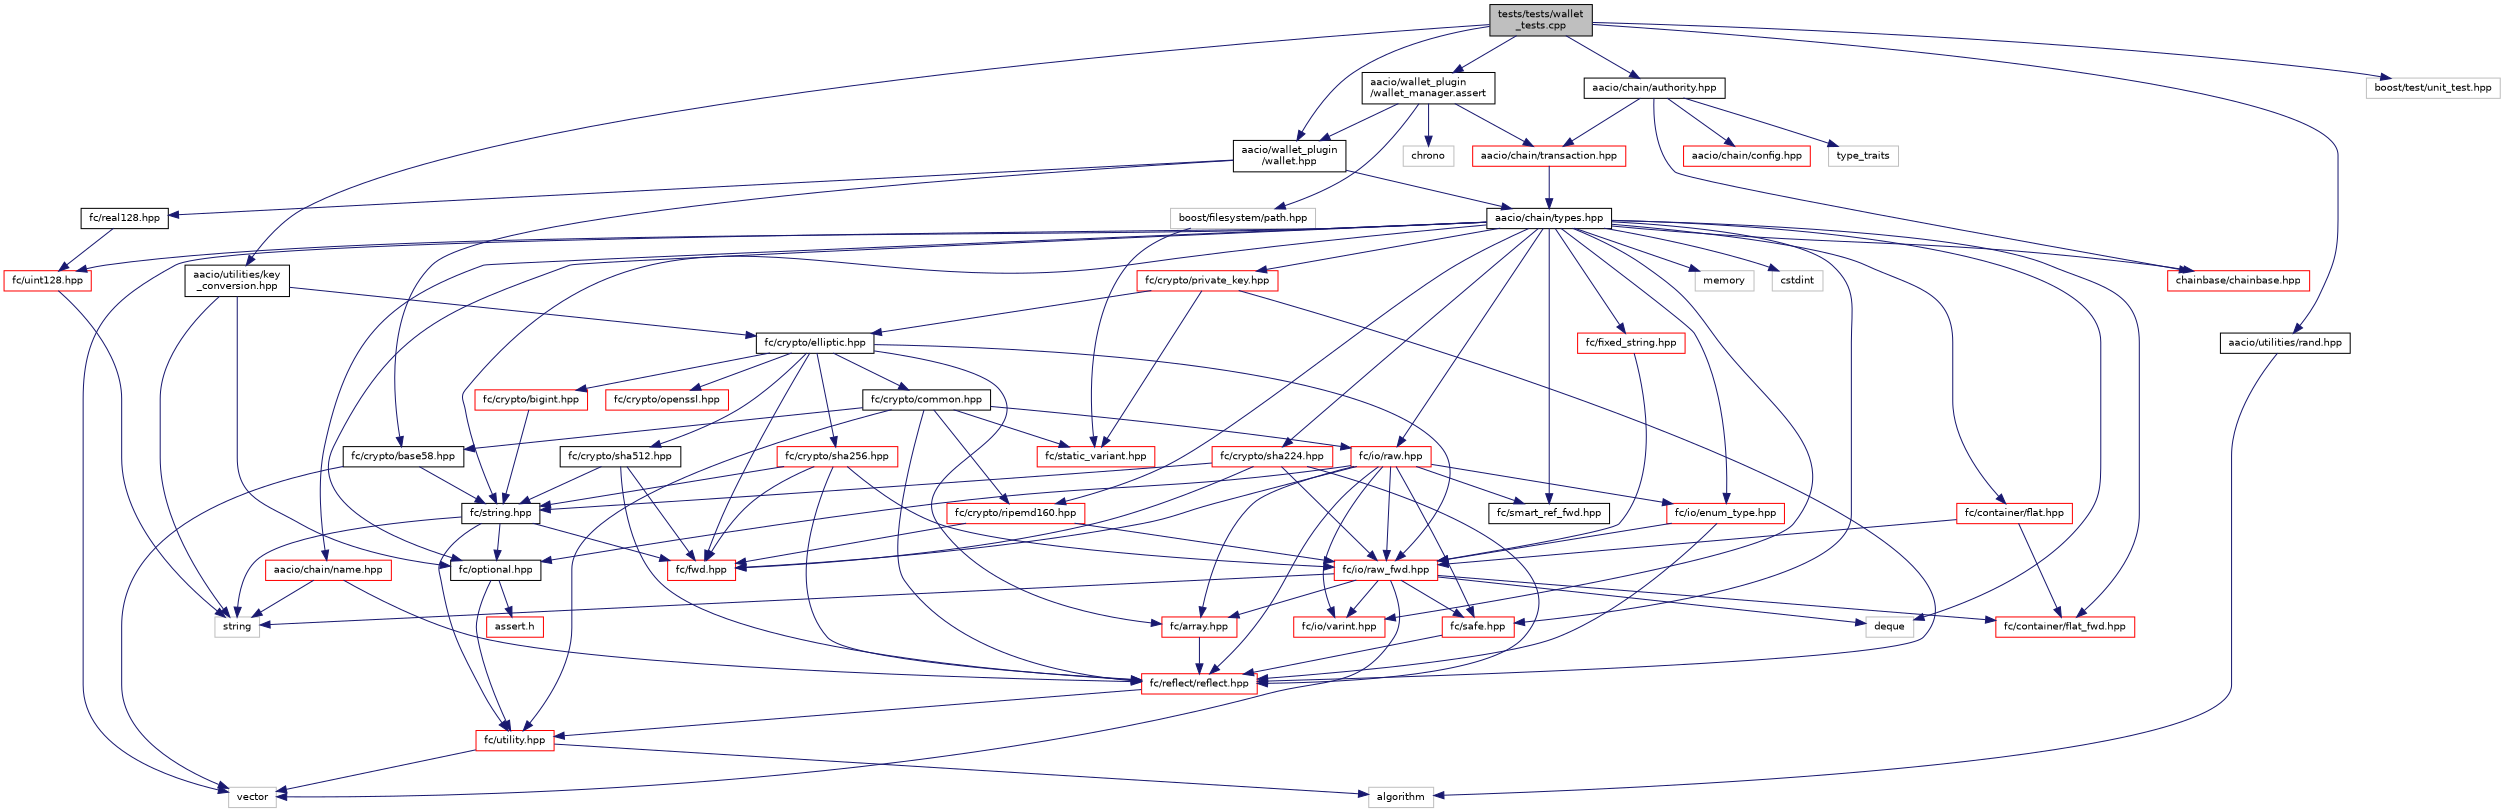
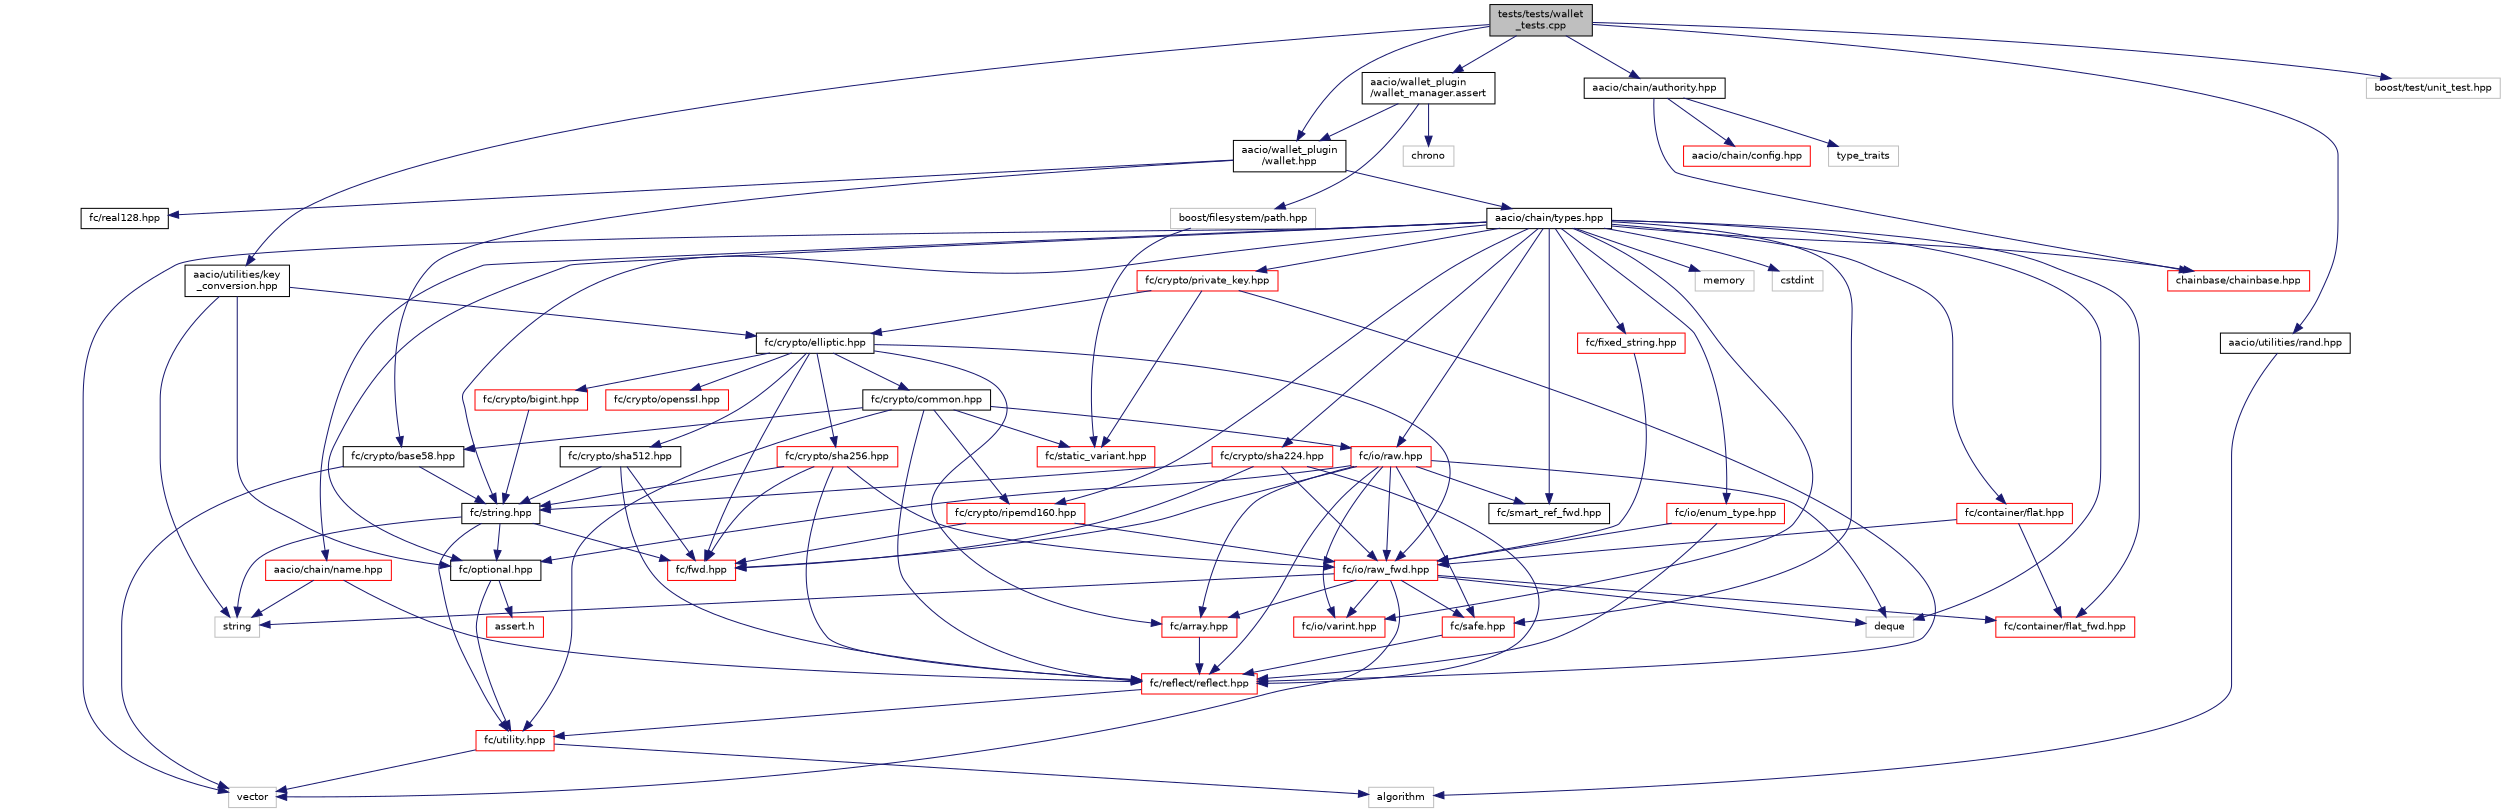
(1549, 156) -> none
(48, 281) -> none
(1541, 482) -> (1682, 483)
